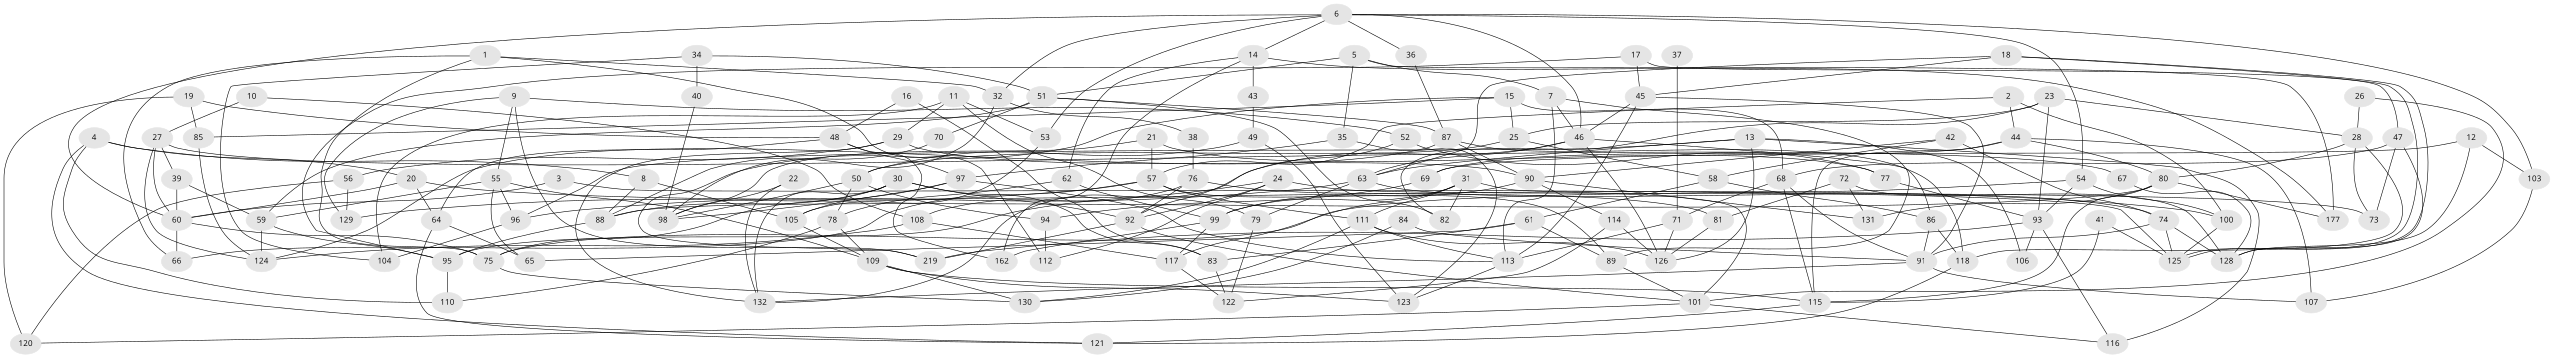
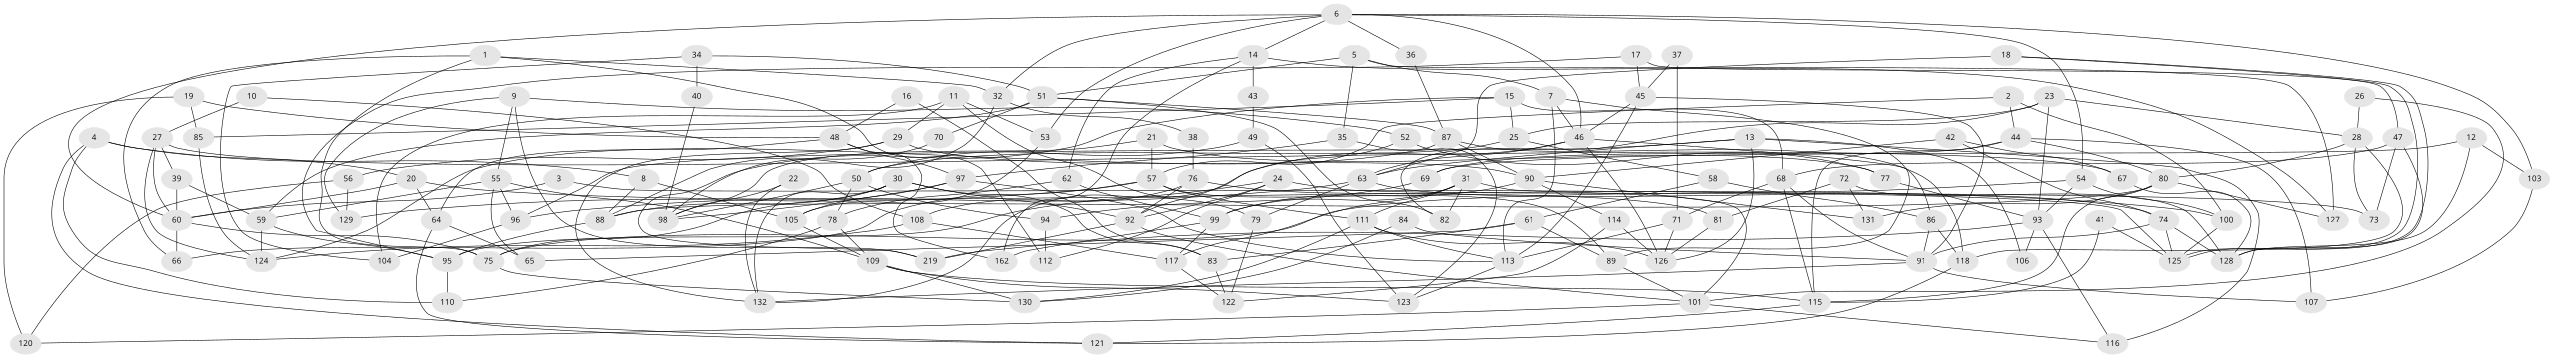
(1823, 76) -> (1659, 76)
(1795, 163) -> (2002, 149)
(2333, 220) -> (2333, 220)
